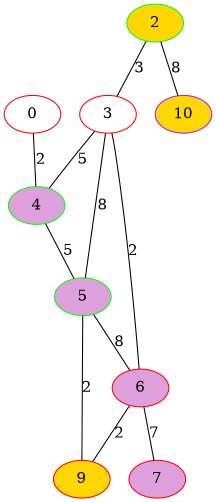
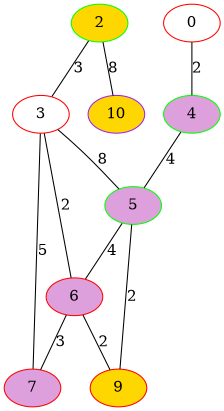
(72, 160) -> (37, 251)
(68, 251) -> (171, 160)
(120, 342) -> (112, 251)
(154, 434) -> (61, 342)
